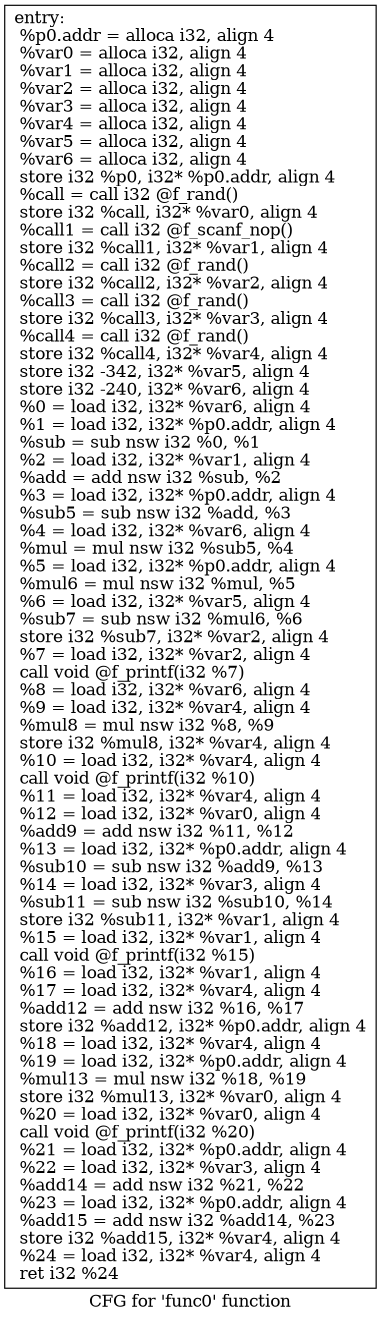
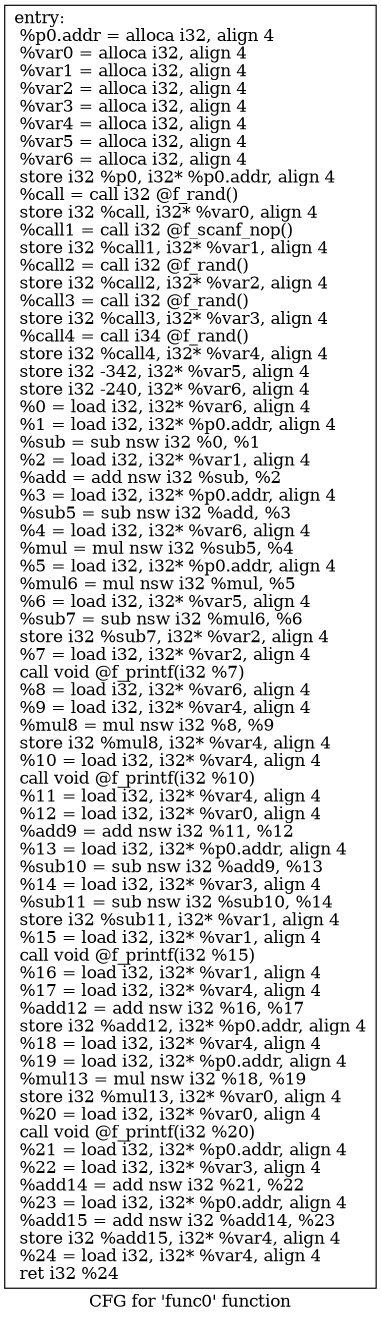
(131, 337) -> (131, 337)
